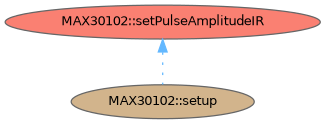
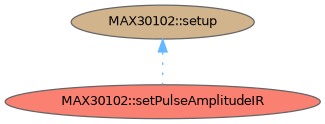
(163, 68) -> (163, 68)
